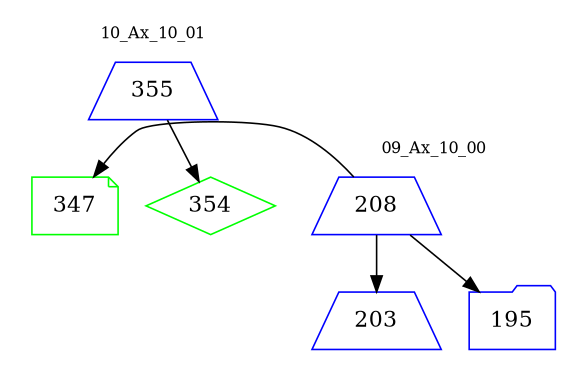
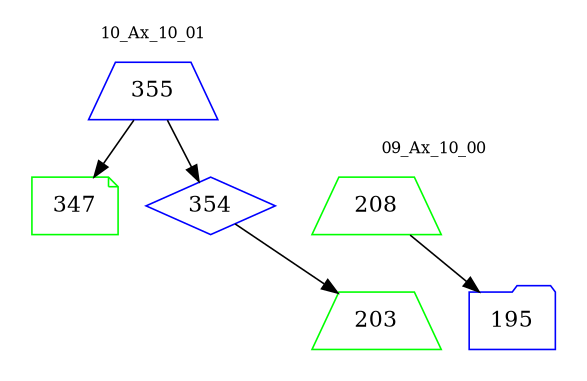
(230, 122) -> (119, 142)
(211, 206) -> (211, 206)
(377, 206) -> (377, 206)
(377, 255) -> (286, 258)
(377, 321) -> (377, 321)
